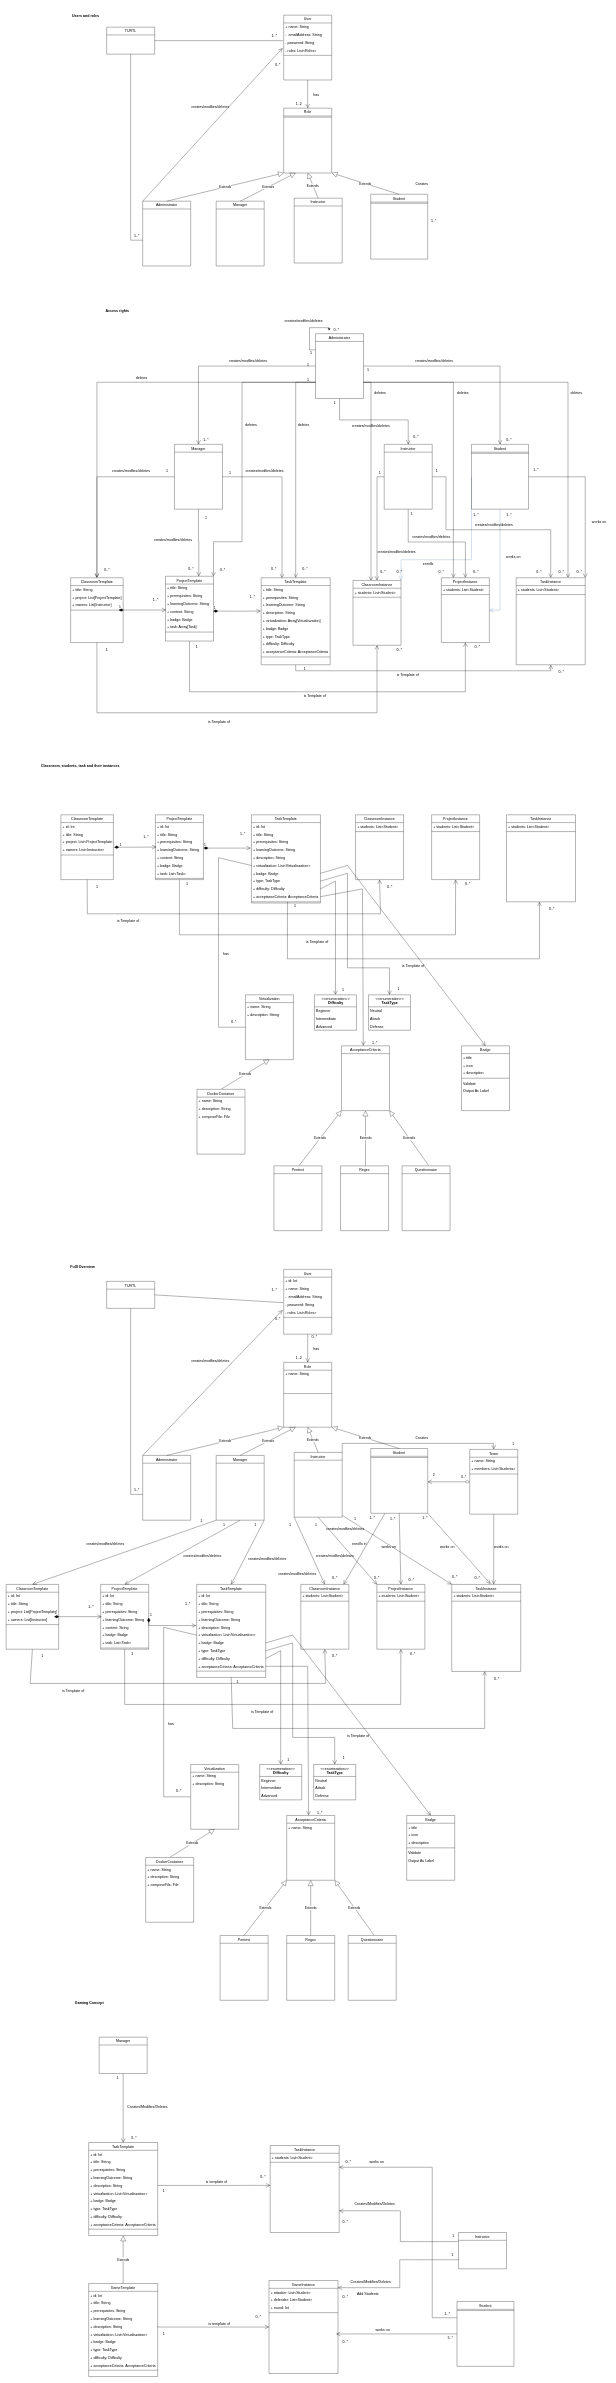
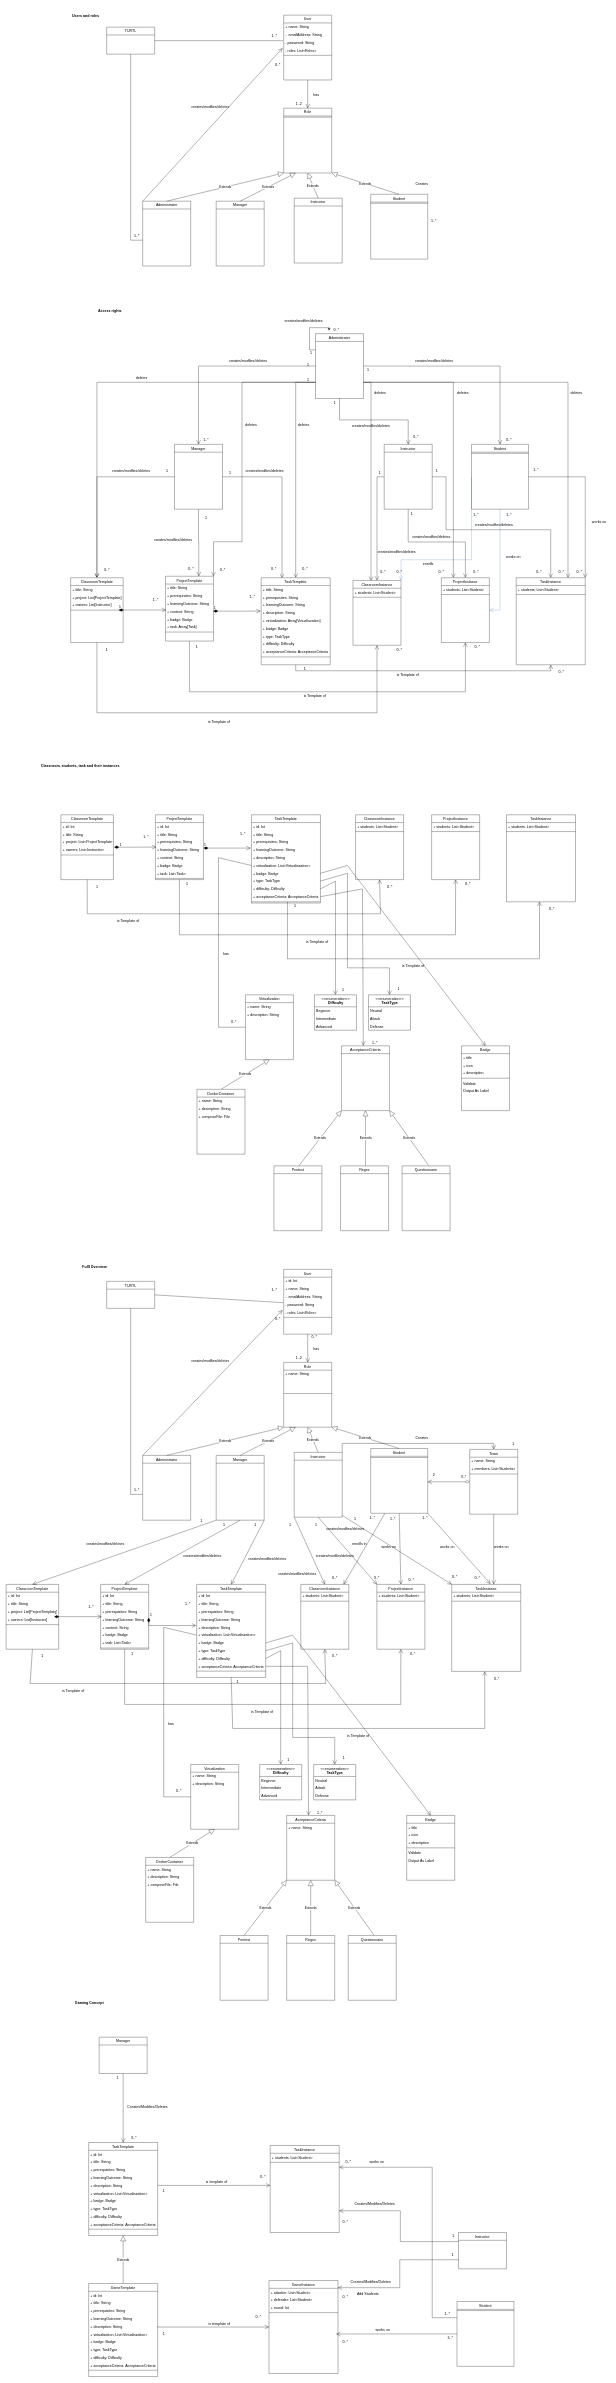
(117, 311) -> (110, 311)
(83, 1266) -> (95, 1266)
